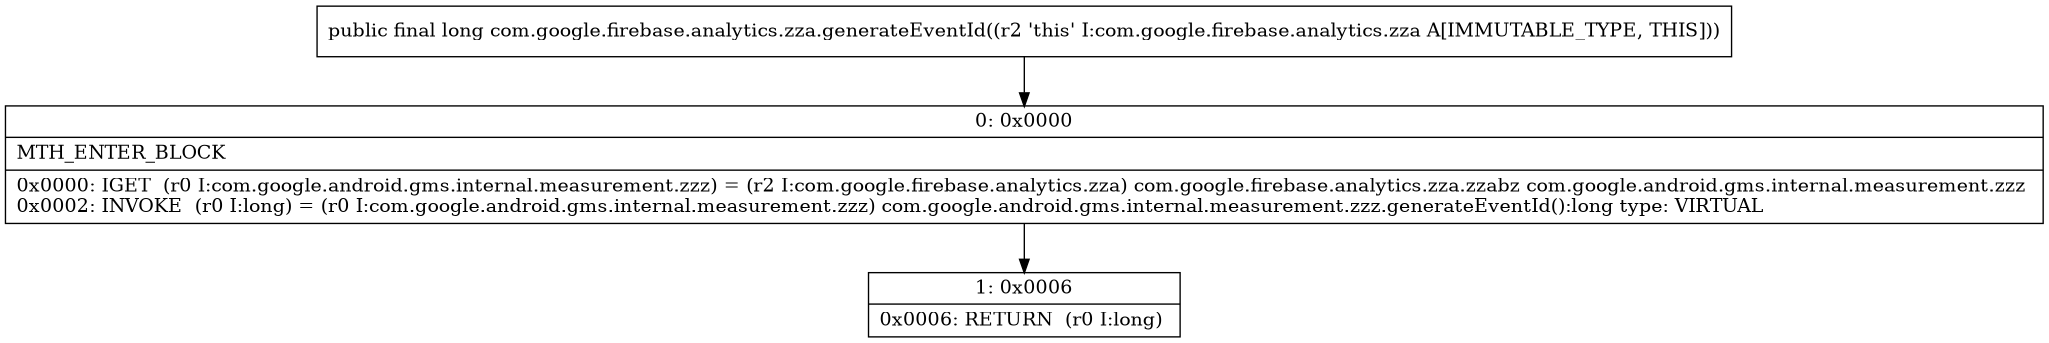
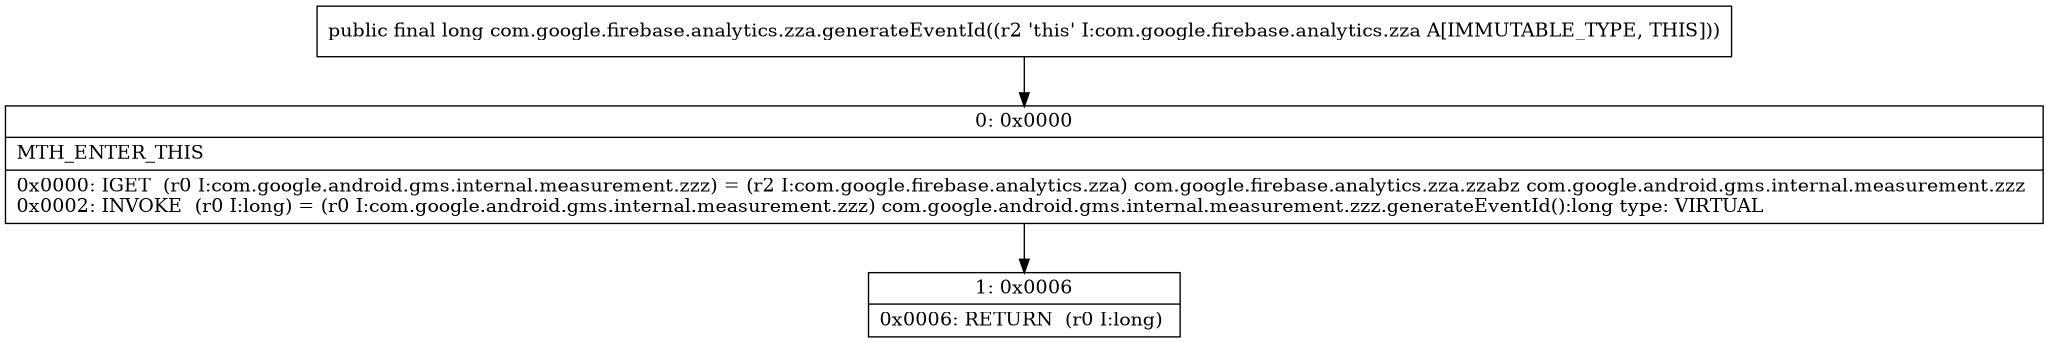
(122, 153) -> (111, 153)
